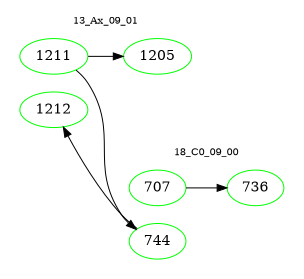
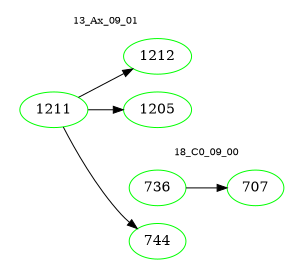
(98, 186) -> (101, 85)
(202, 188) -> (202, 188)
